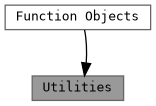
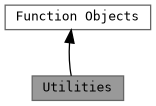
(86, 46) -> (69, 59)
